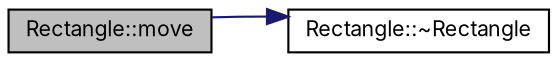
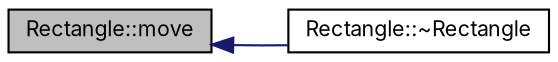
(239, 17) -> (261, 45)
